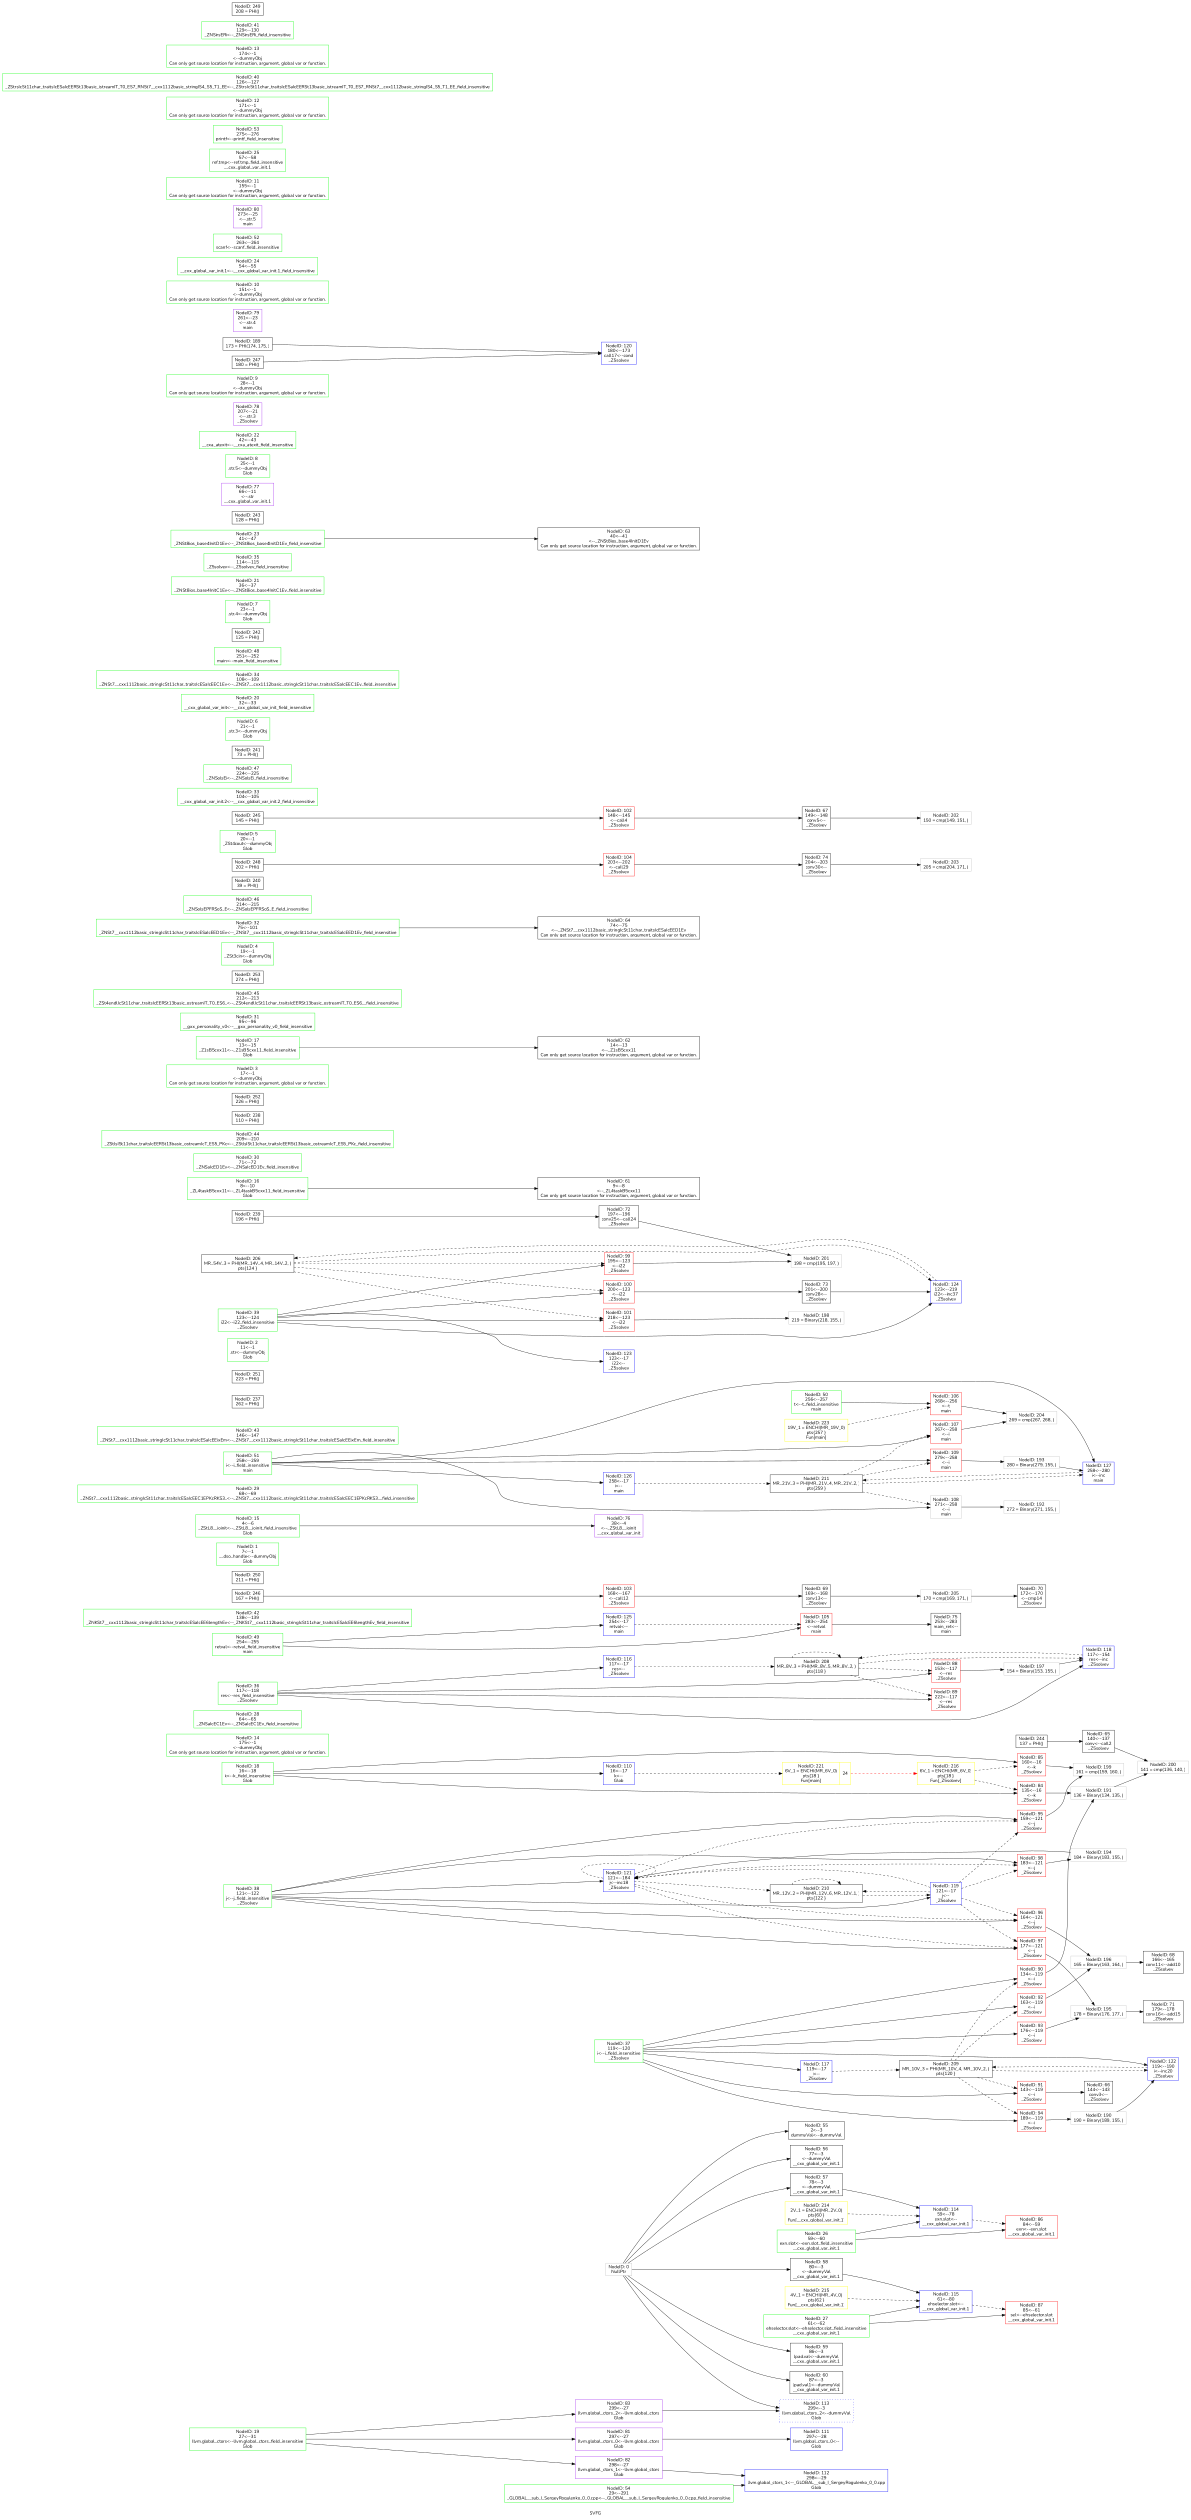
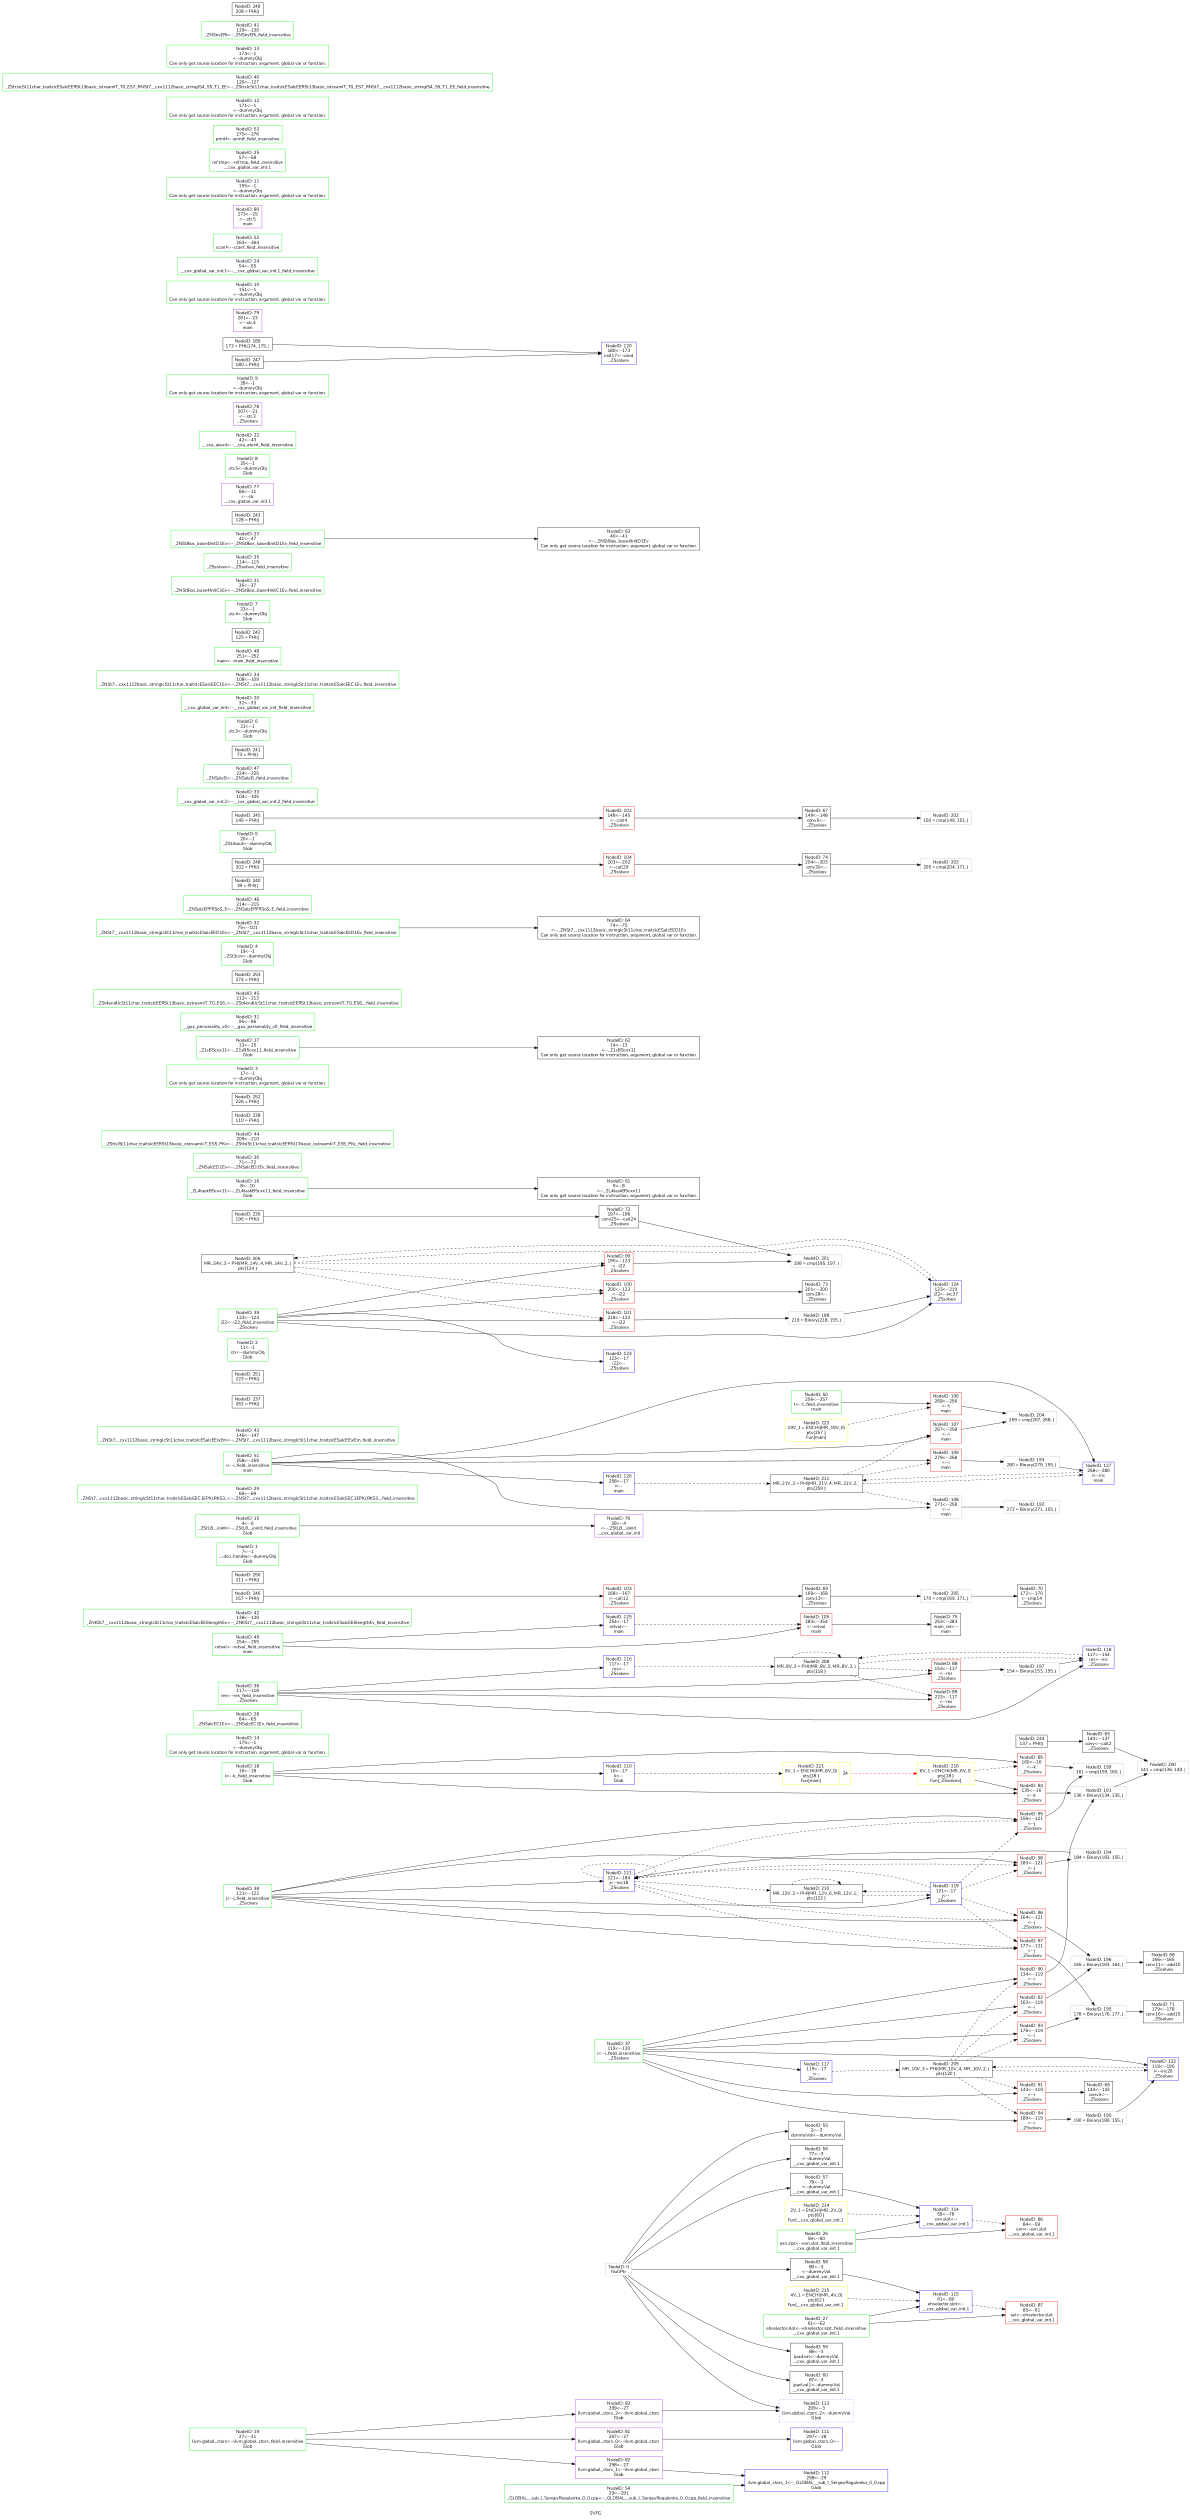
(879, 1292) -> (886, 1307)
(994, 1785) -> (994, 1785)
none -> (991, 2050)
